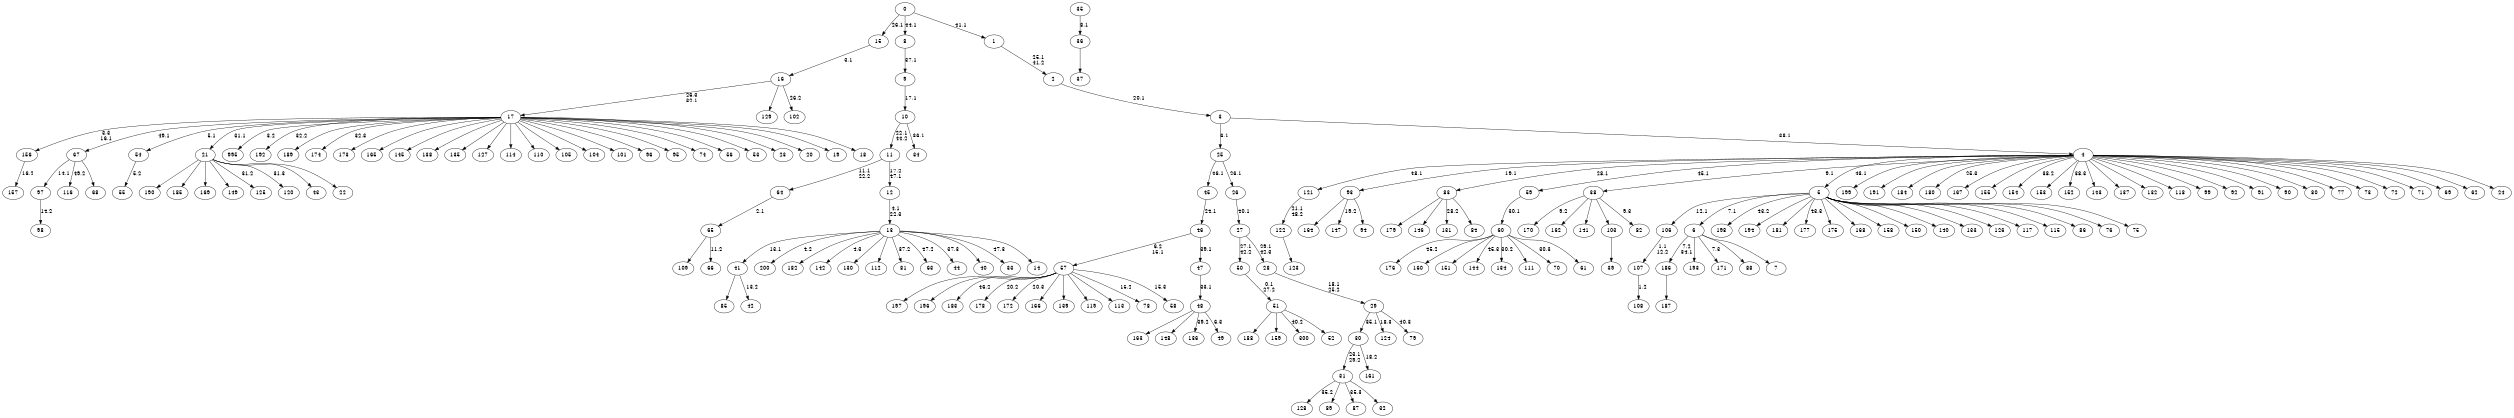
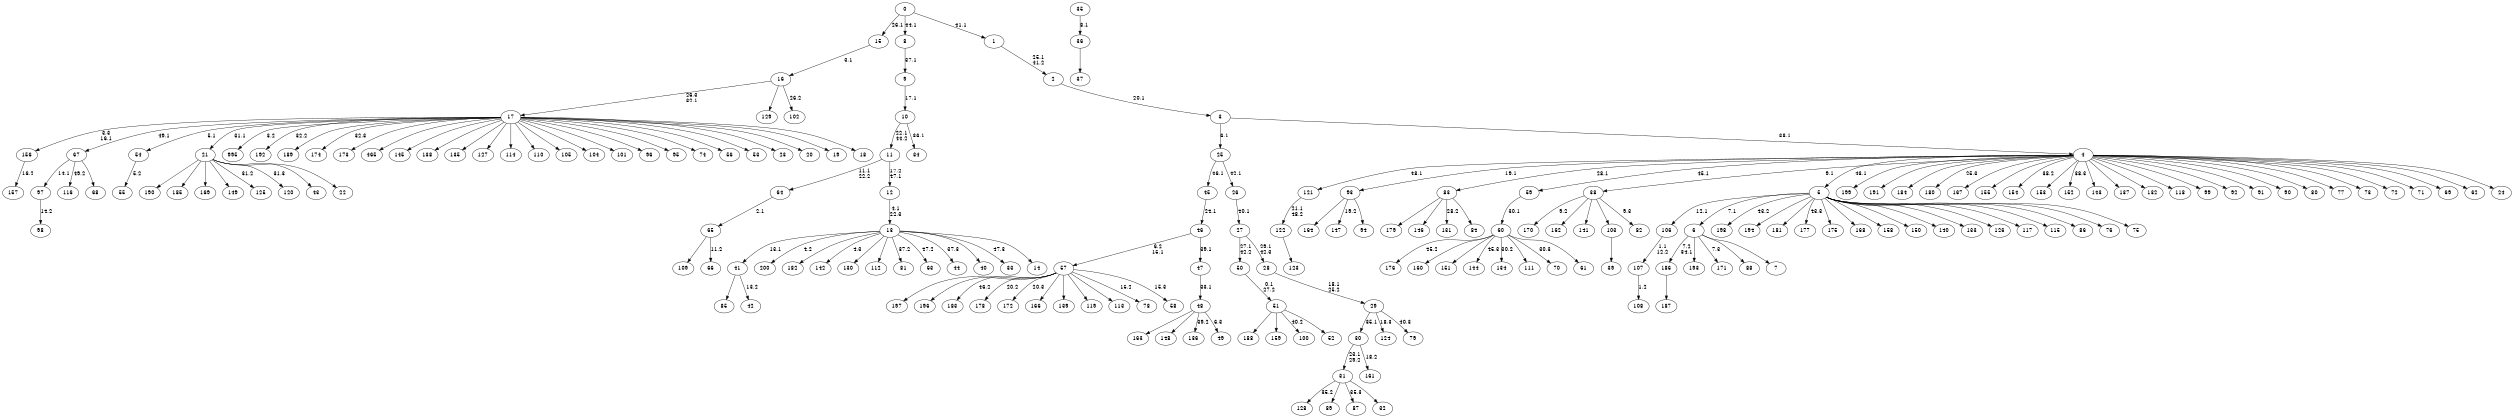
(372, 155) -> (372, 155)
(1236, 174) -> (1236, 174)
(1304, 339) -> (1304, 339)
